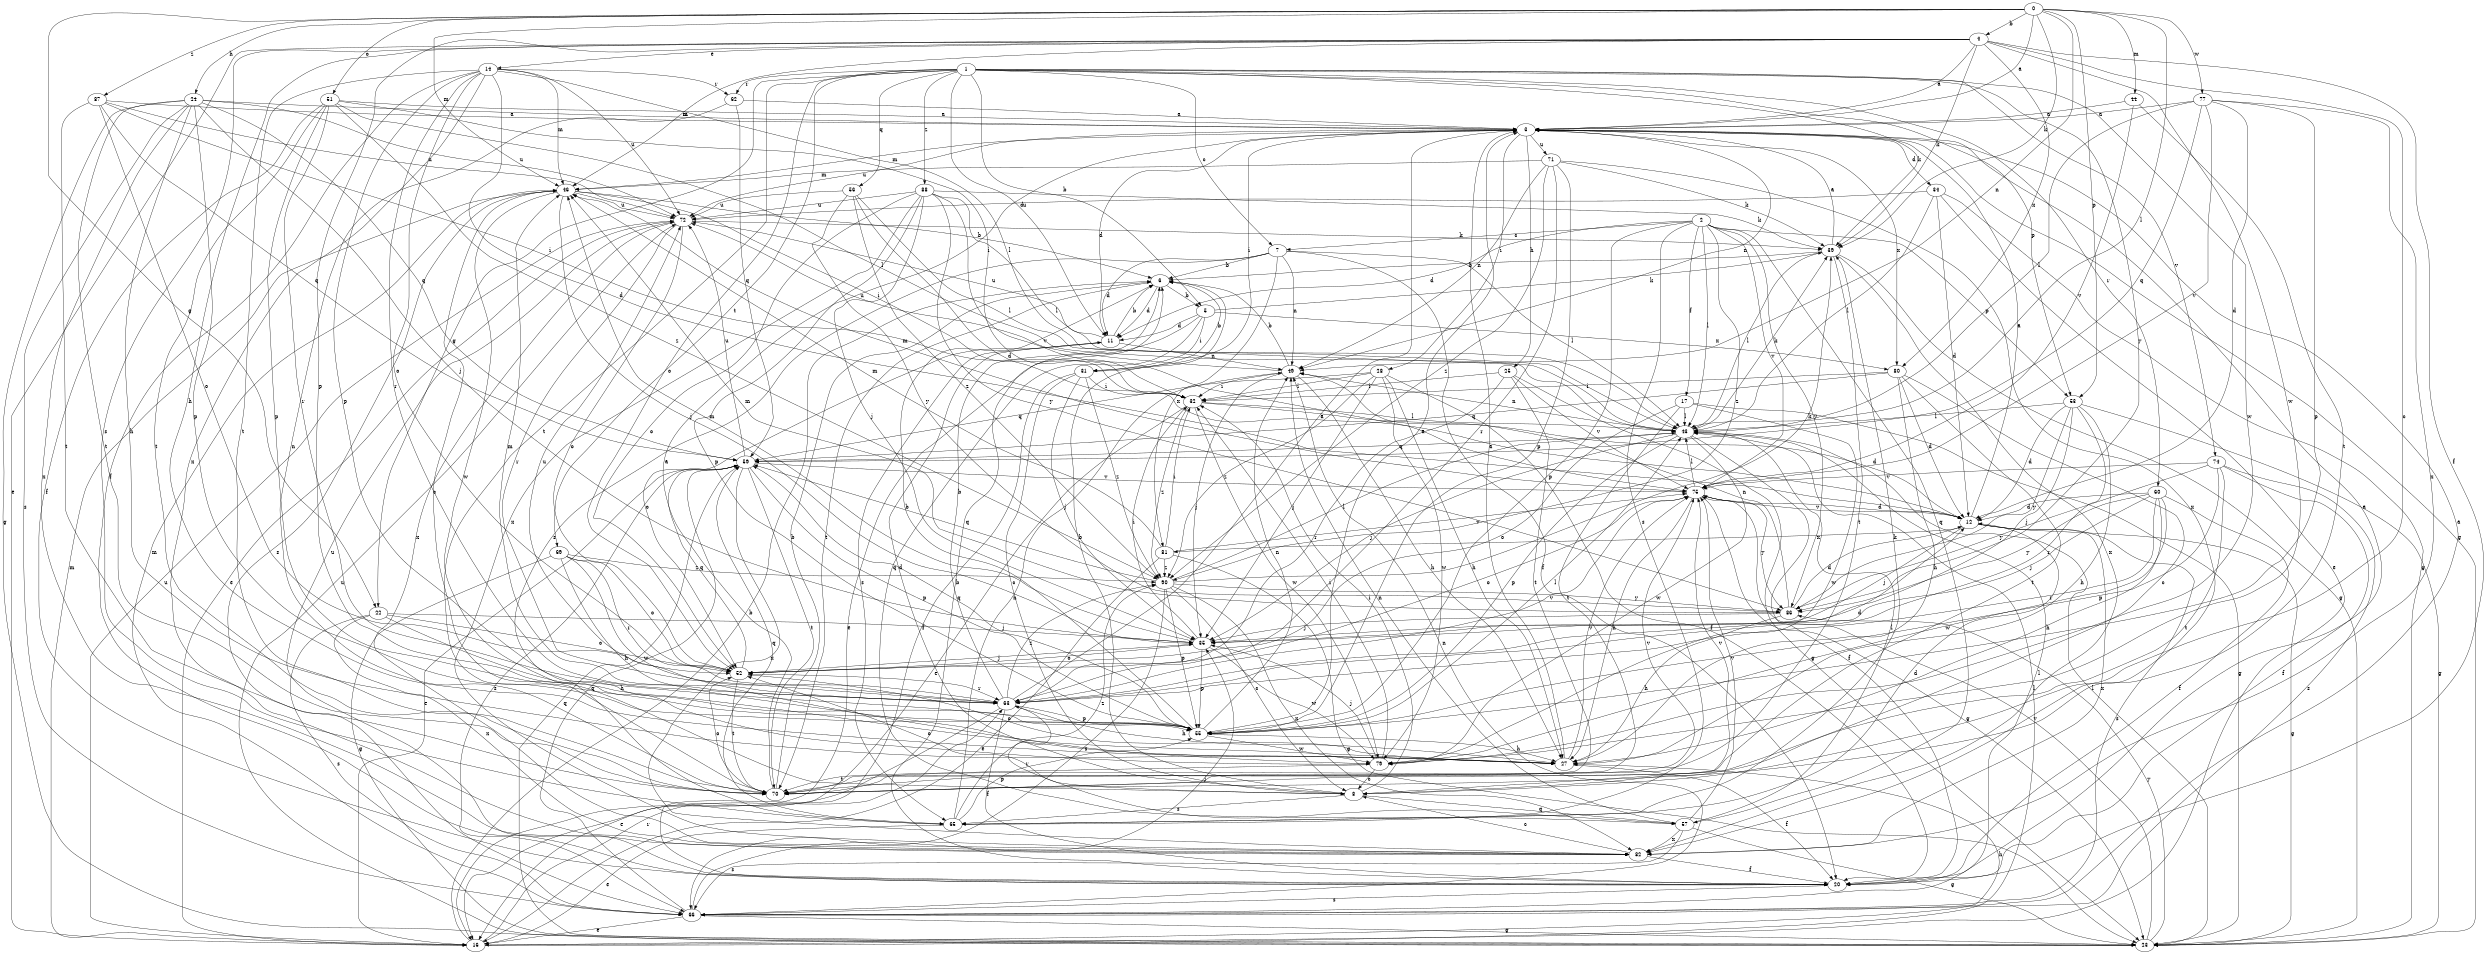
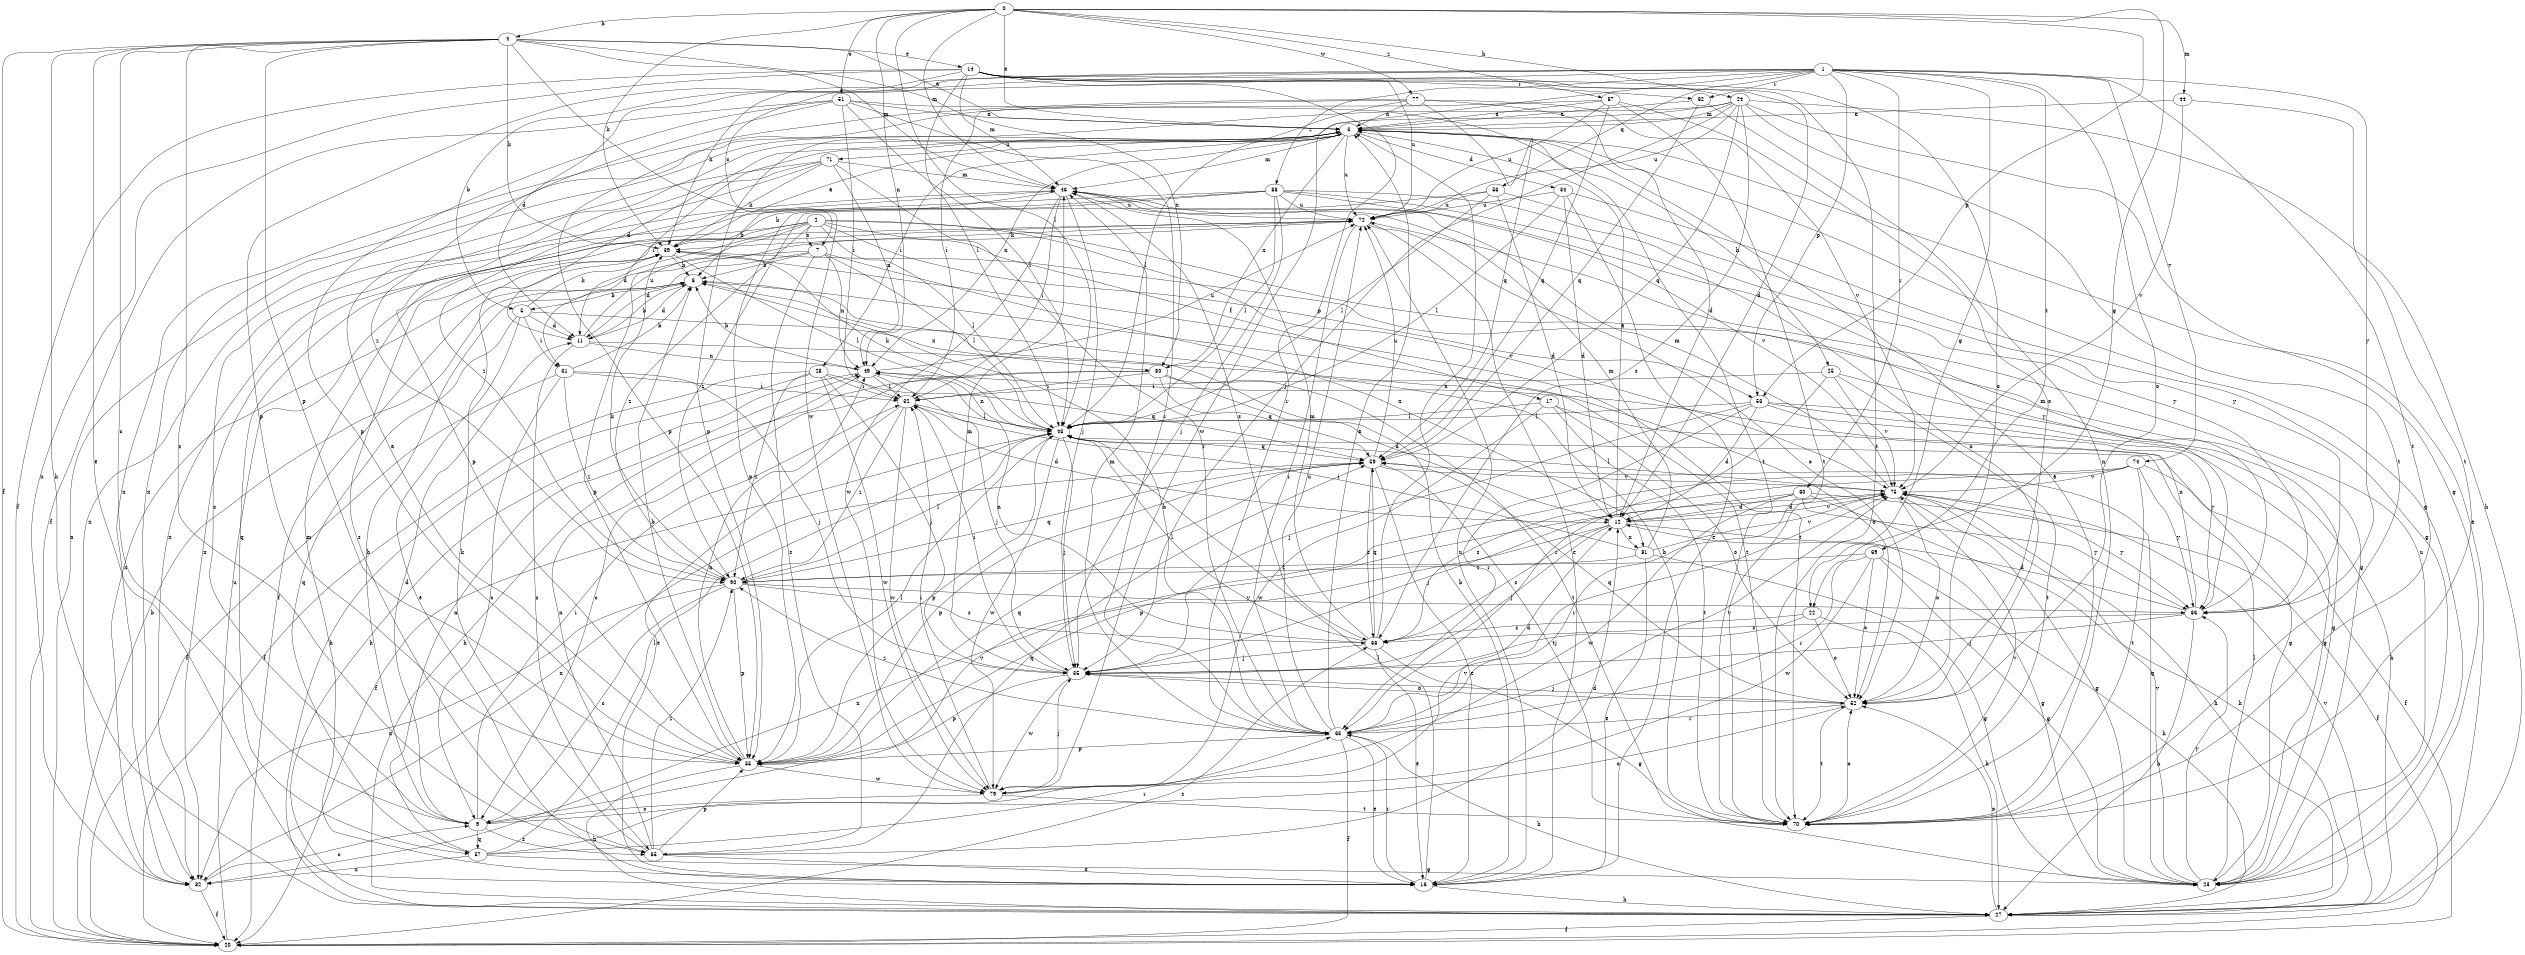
(1354, 794) -> (478, 825)
(644, 835) -> none
(1187, 863) -> (1806, 625)
